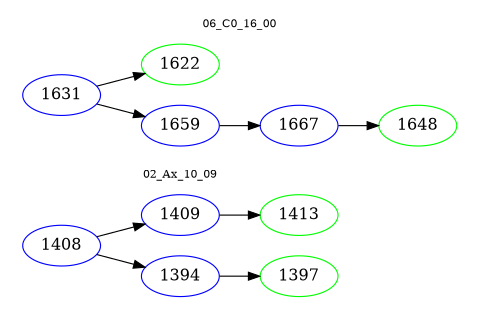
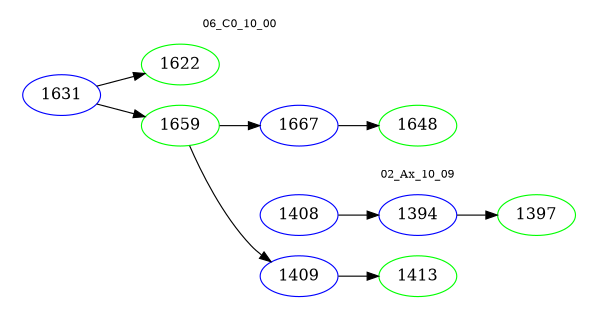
(240, 24) -> (240, 24)
(180, 126) -> (180, 126)
(115, 232) -> (220, 204)
